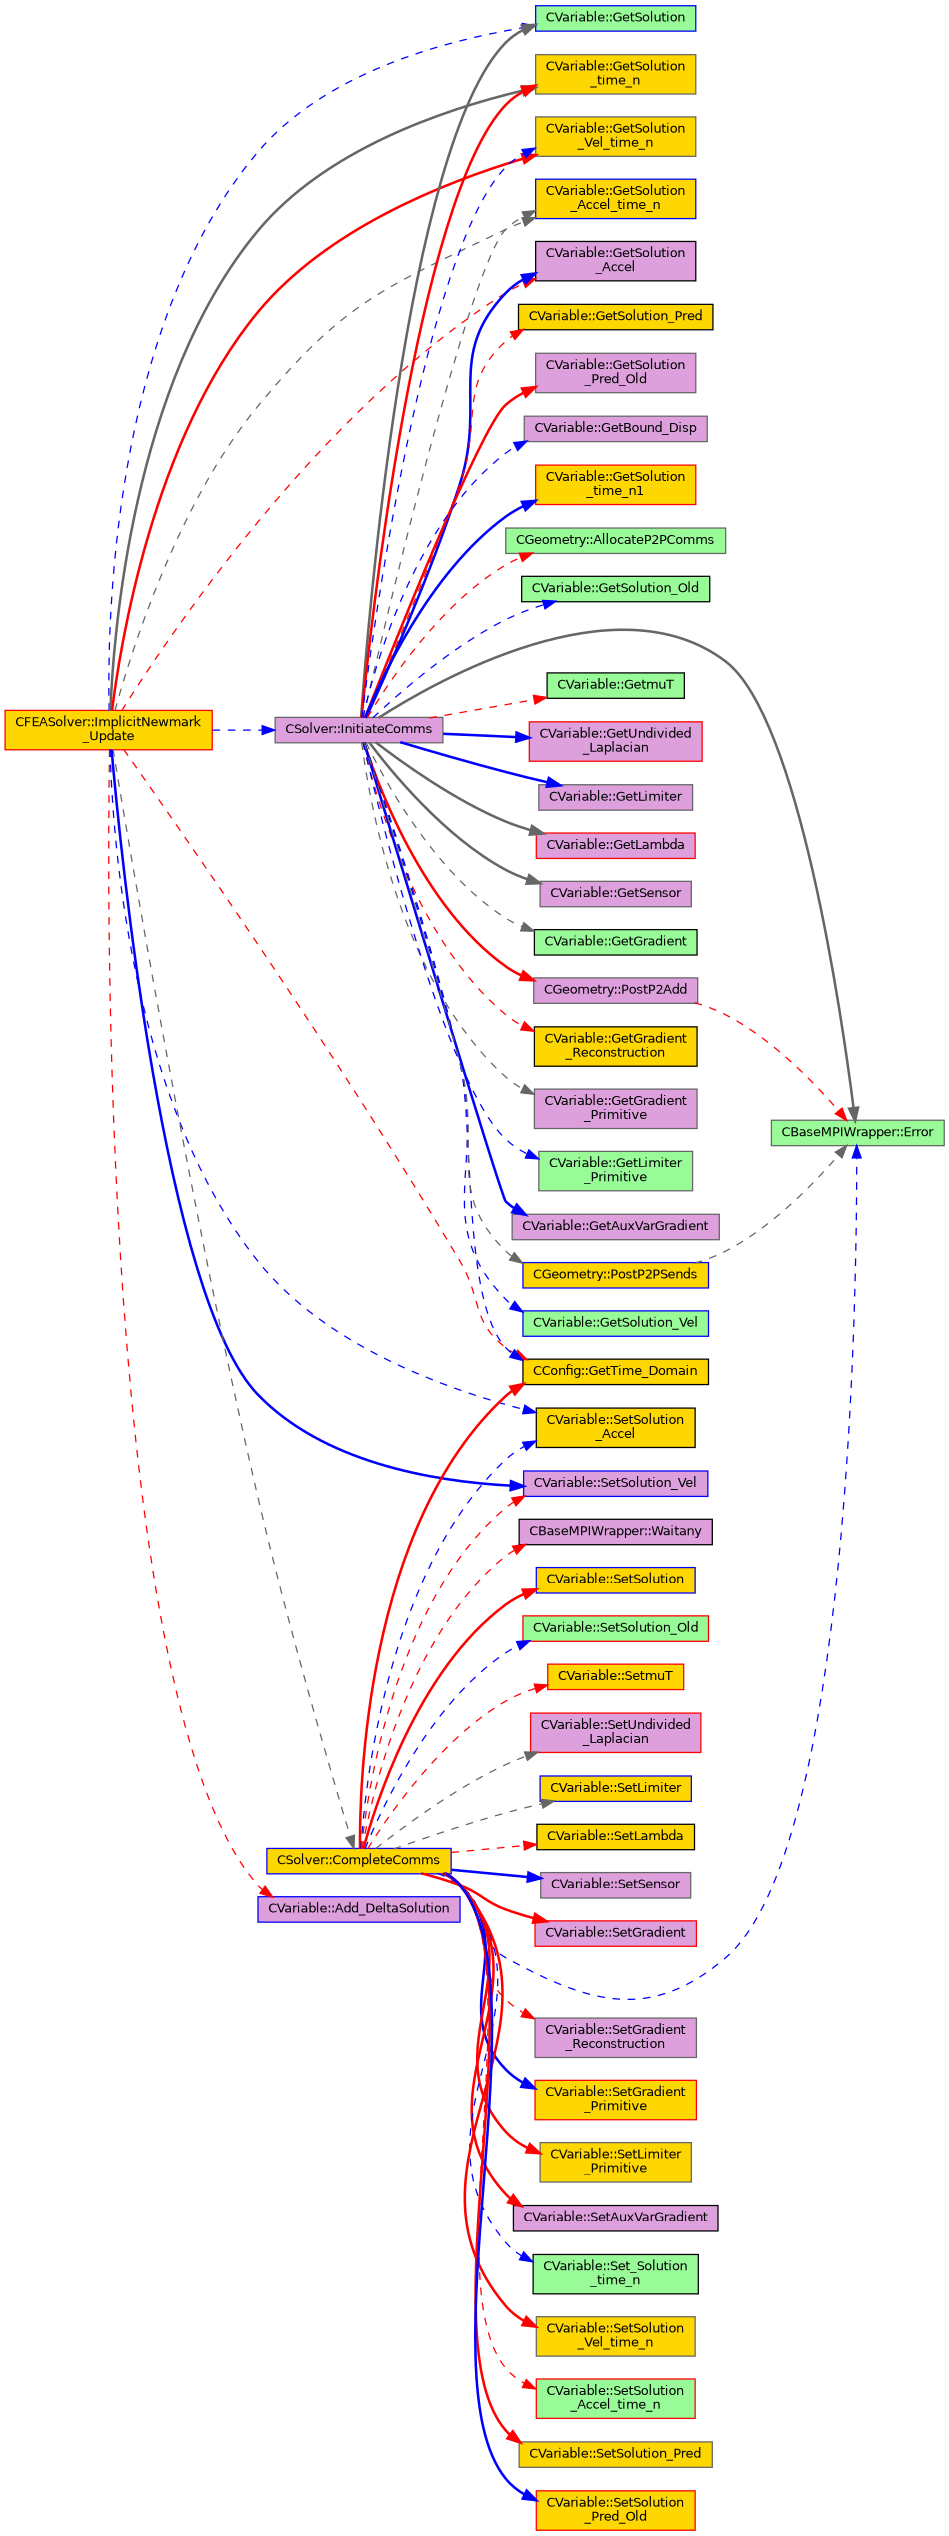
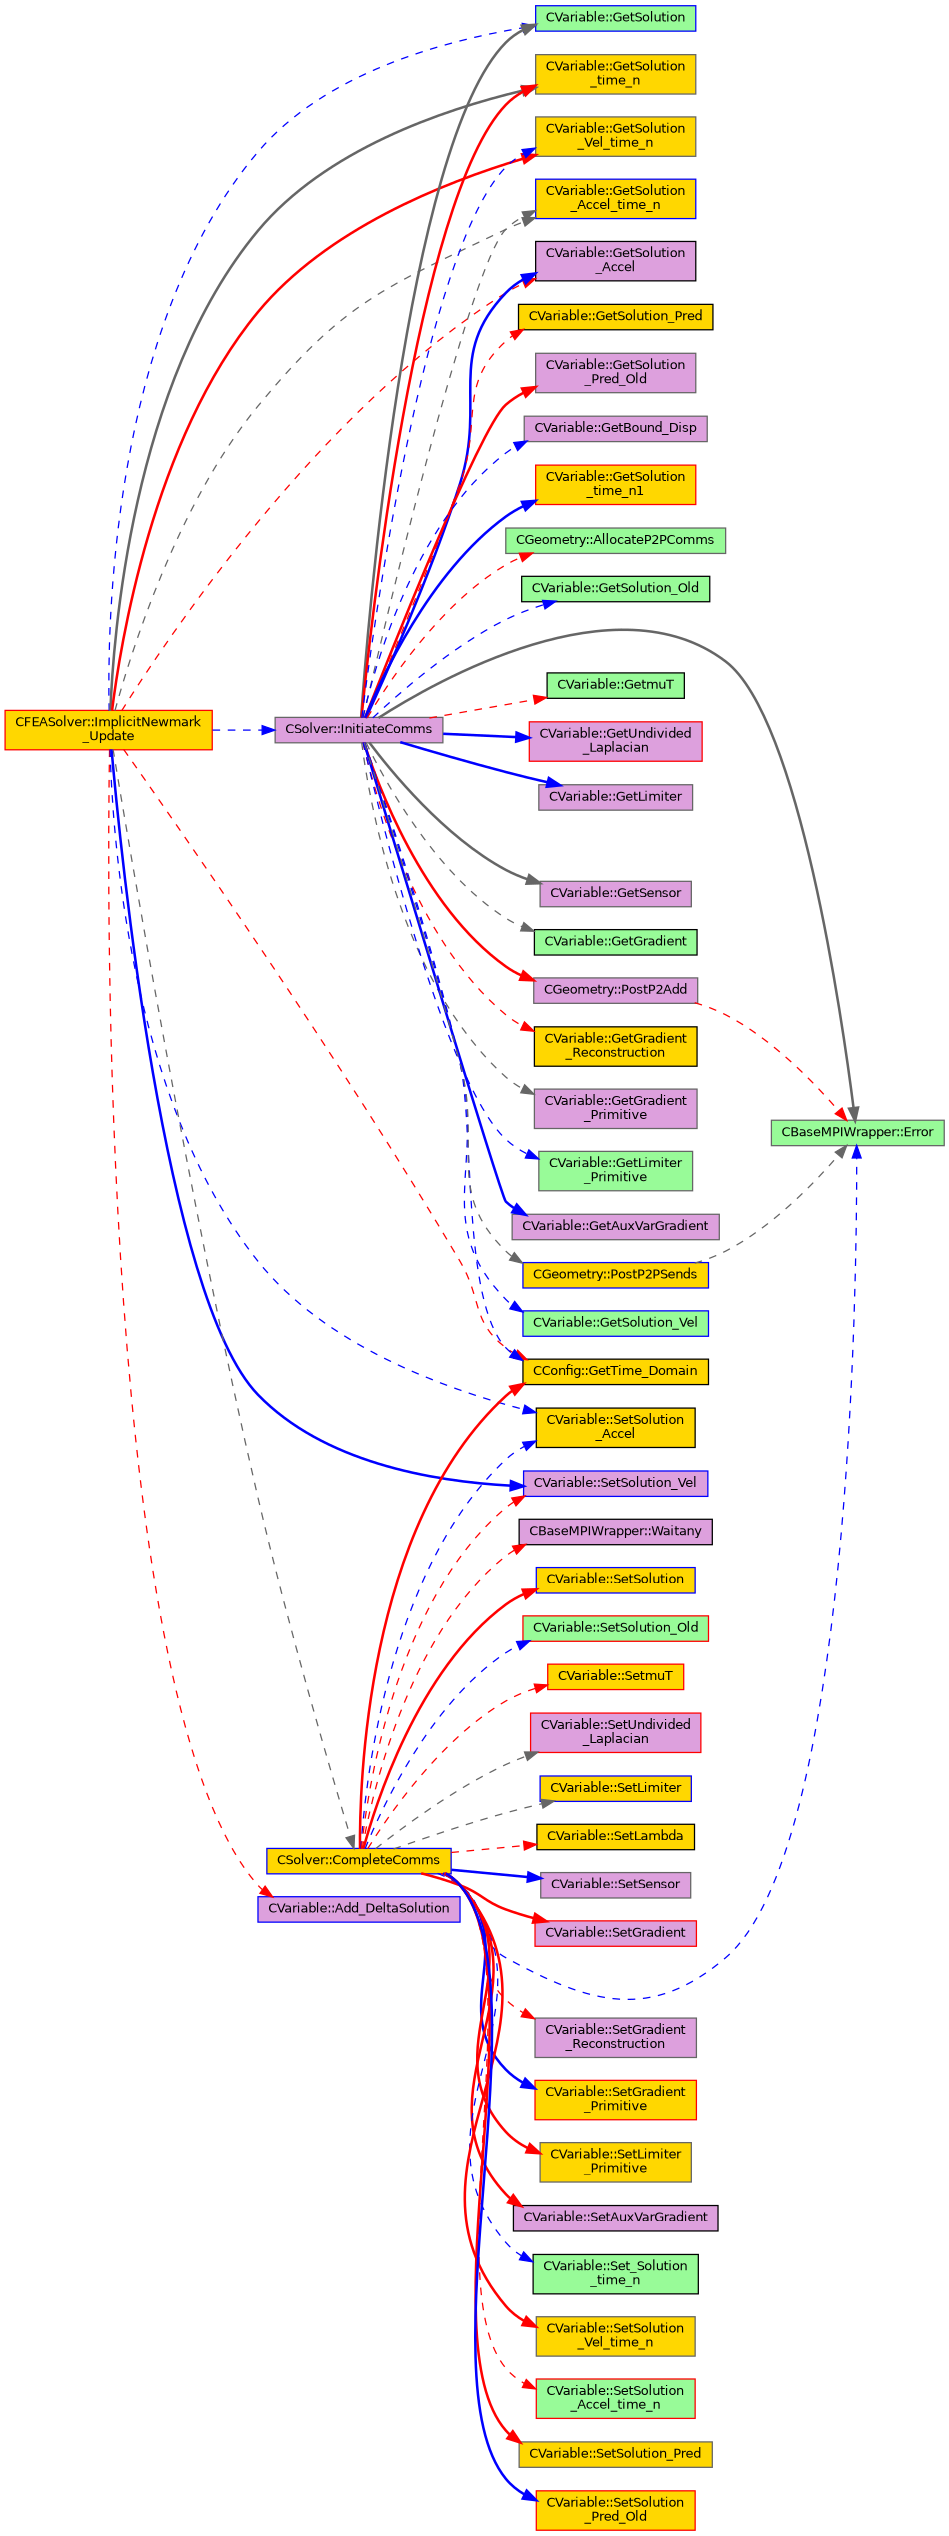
(616, 846) -> none
